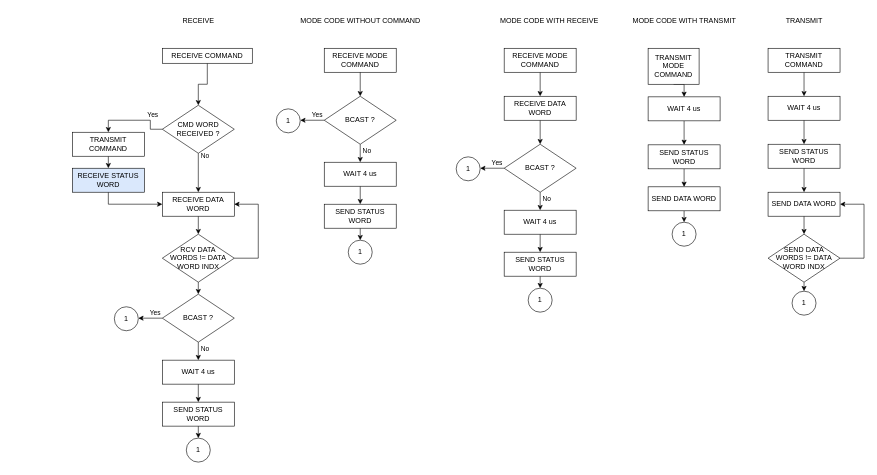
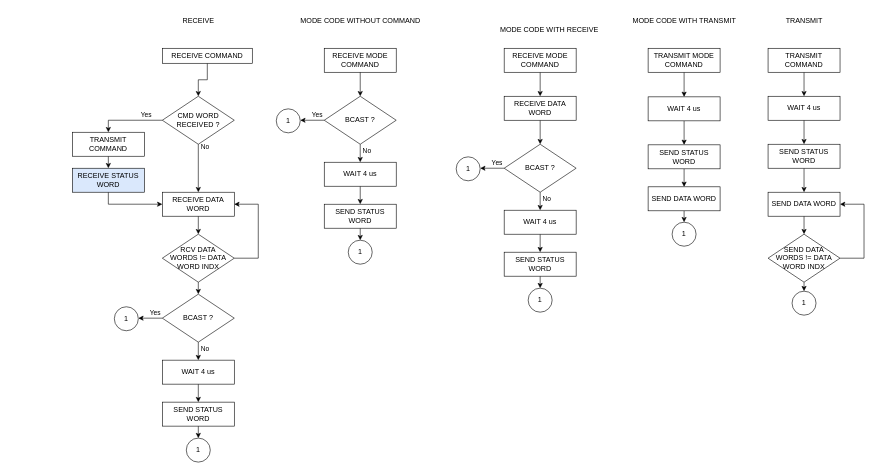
(549, 21) -> (549, 30)
(674, 66) -> (684, 60)
(198, 129) -> (198, 120)
